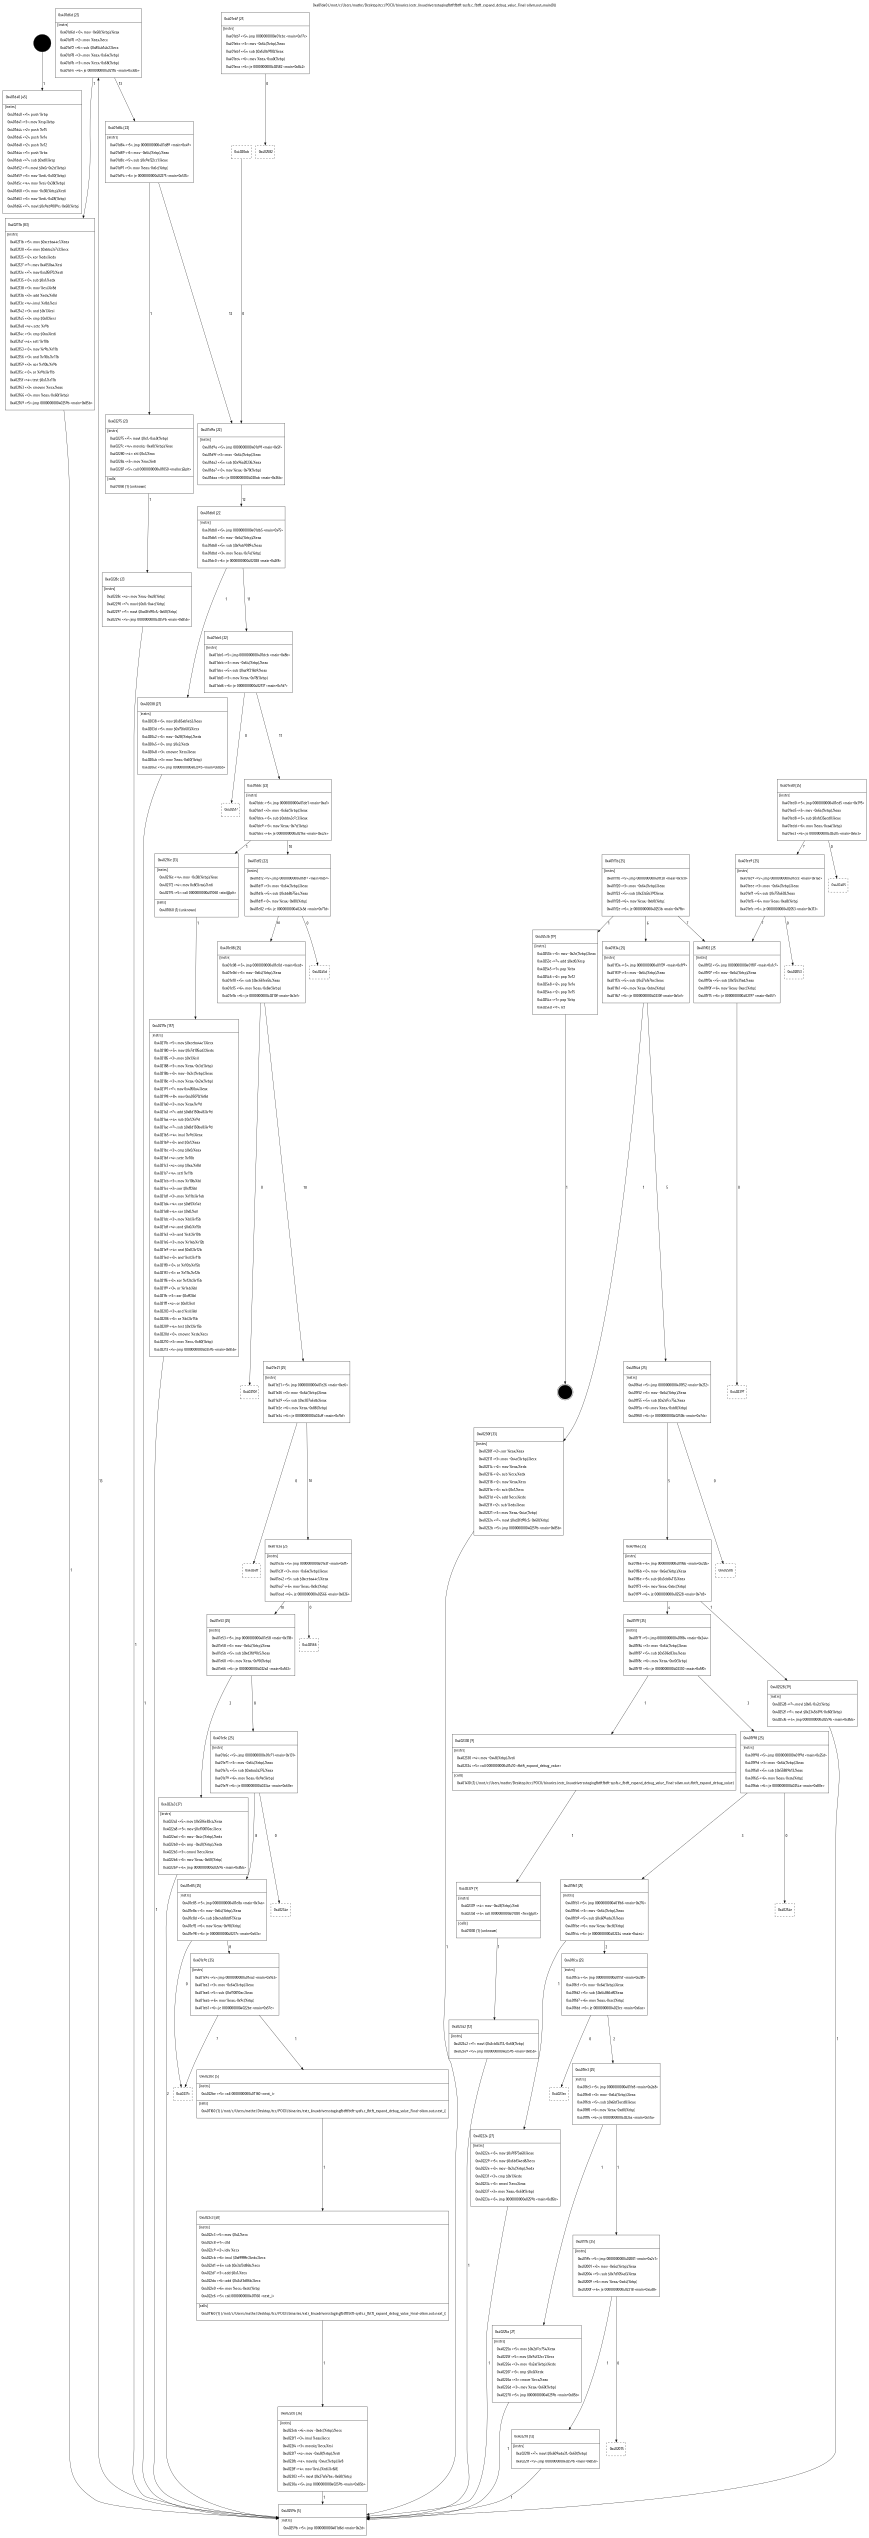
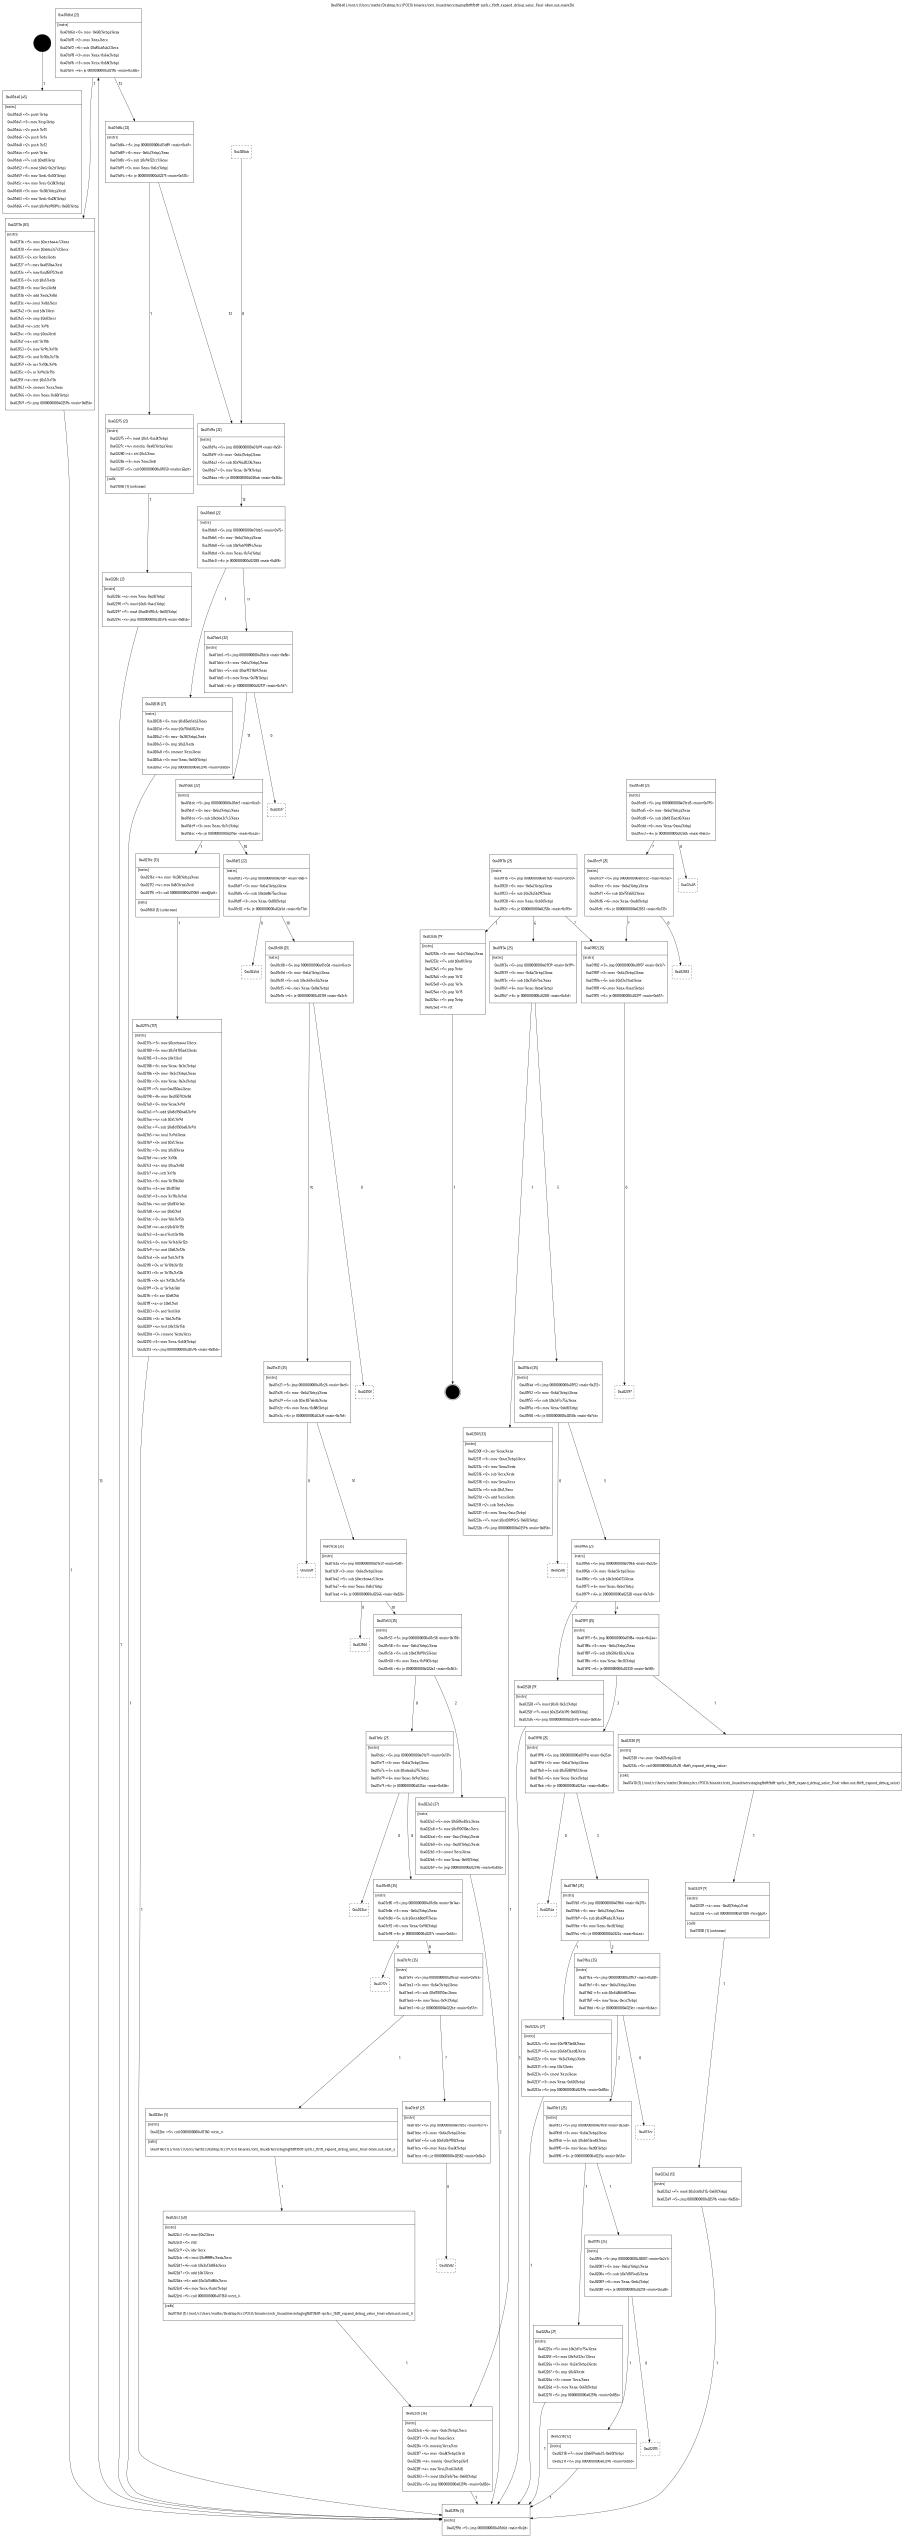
(446, 2046) -> (509, 1973)
(201, 2049) -> (442, 2057)
